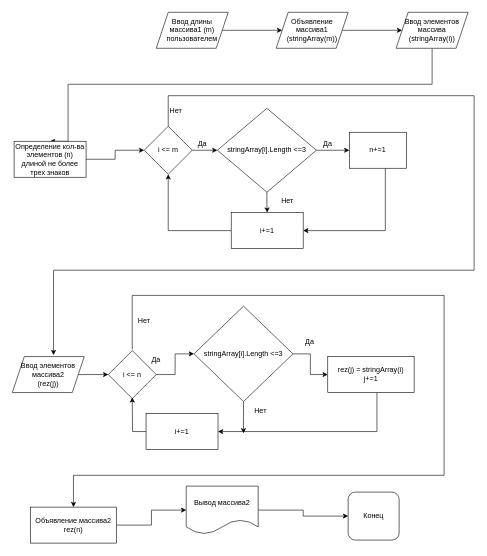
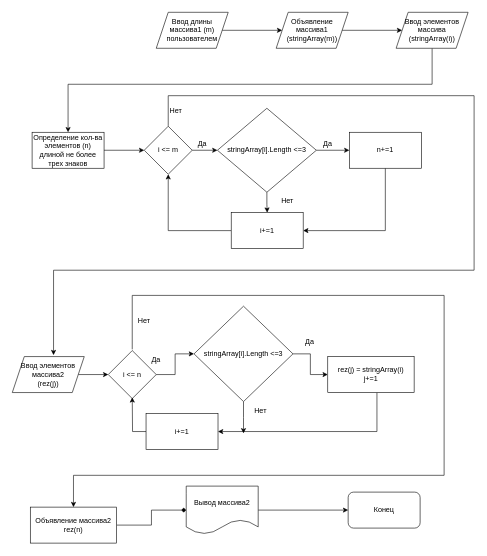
(378, 150) -> (386, 150)
(50, 159) -> (68, 150)
(180, 510) -> (180, 510)
(374, 516) -> (384, 510)
